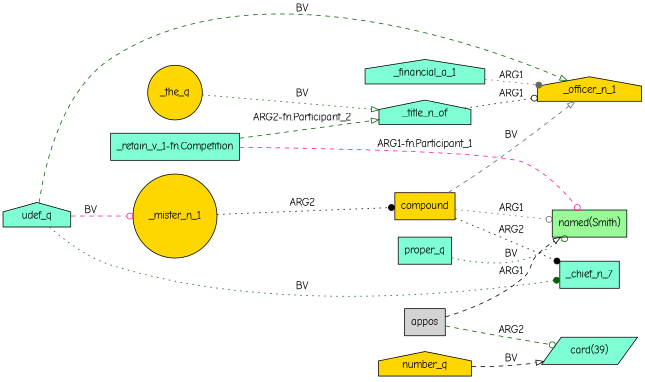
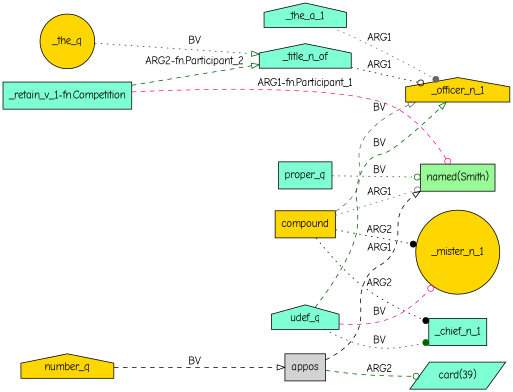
(425, 73) -> (305, 17)
(303, 211) -> (373, 237)
(590, 275) -> (458, 332)
(504, 366) -> (195, 367)
